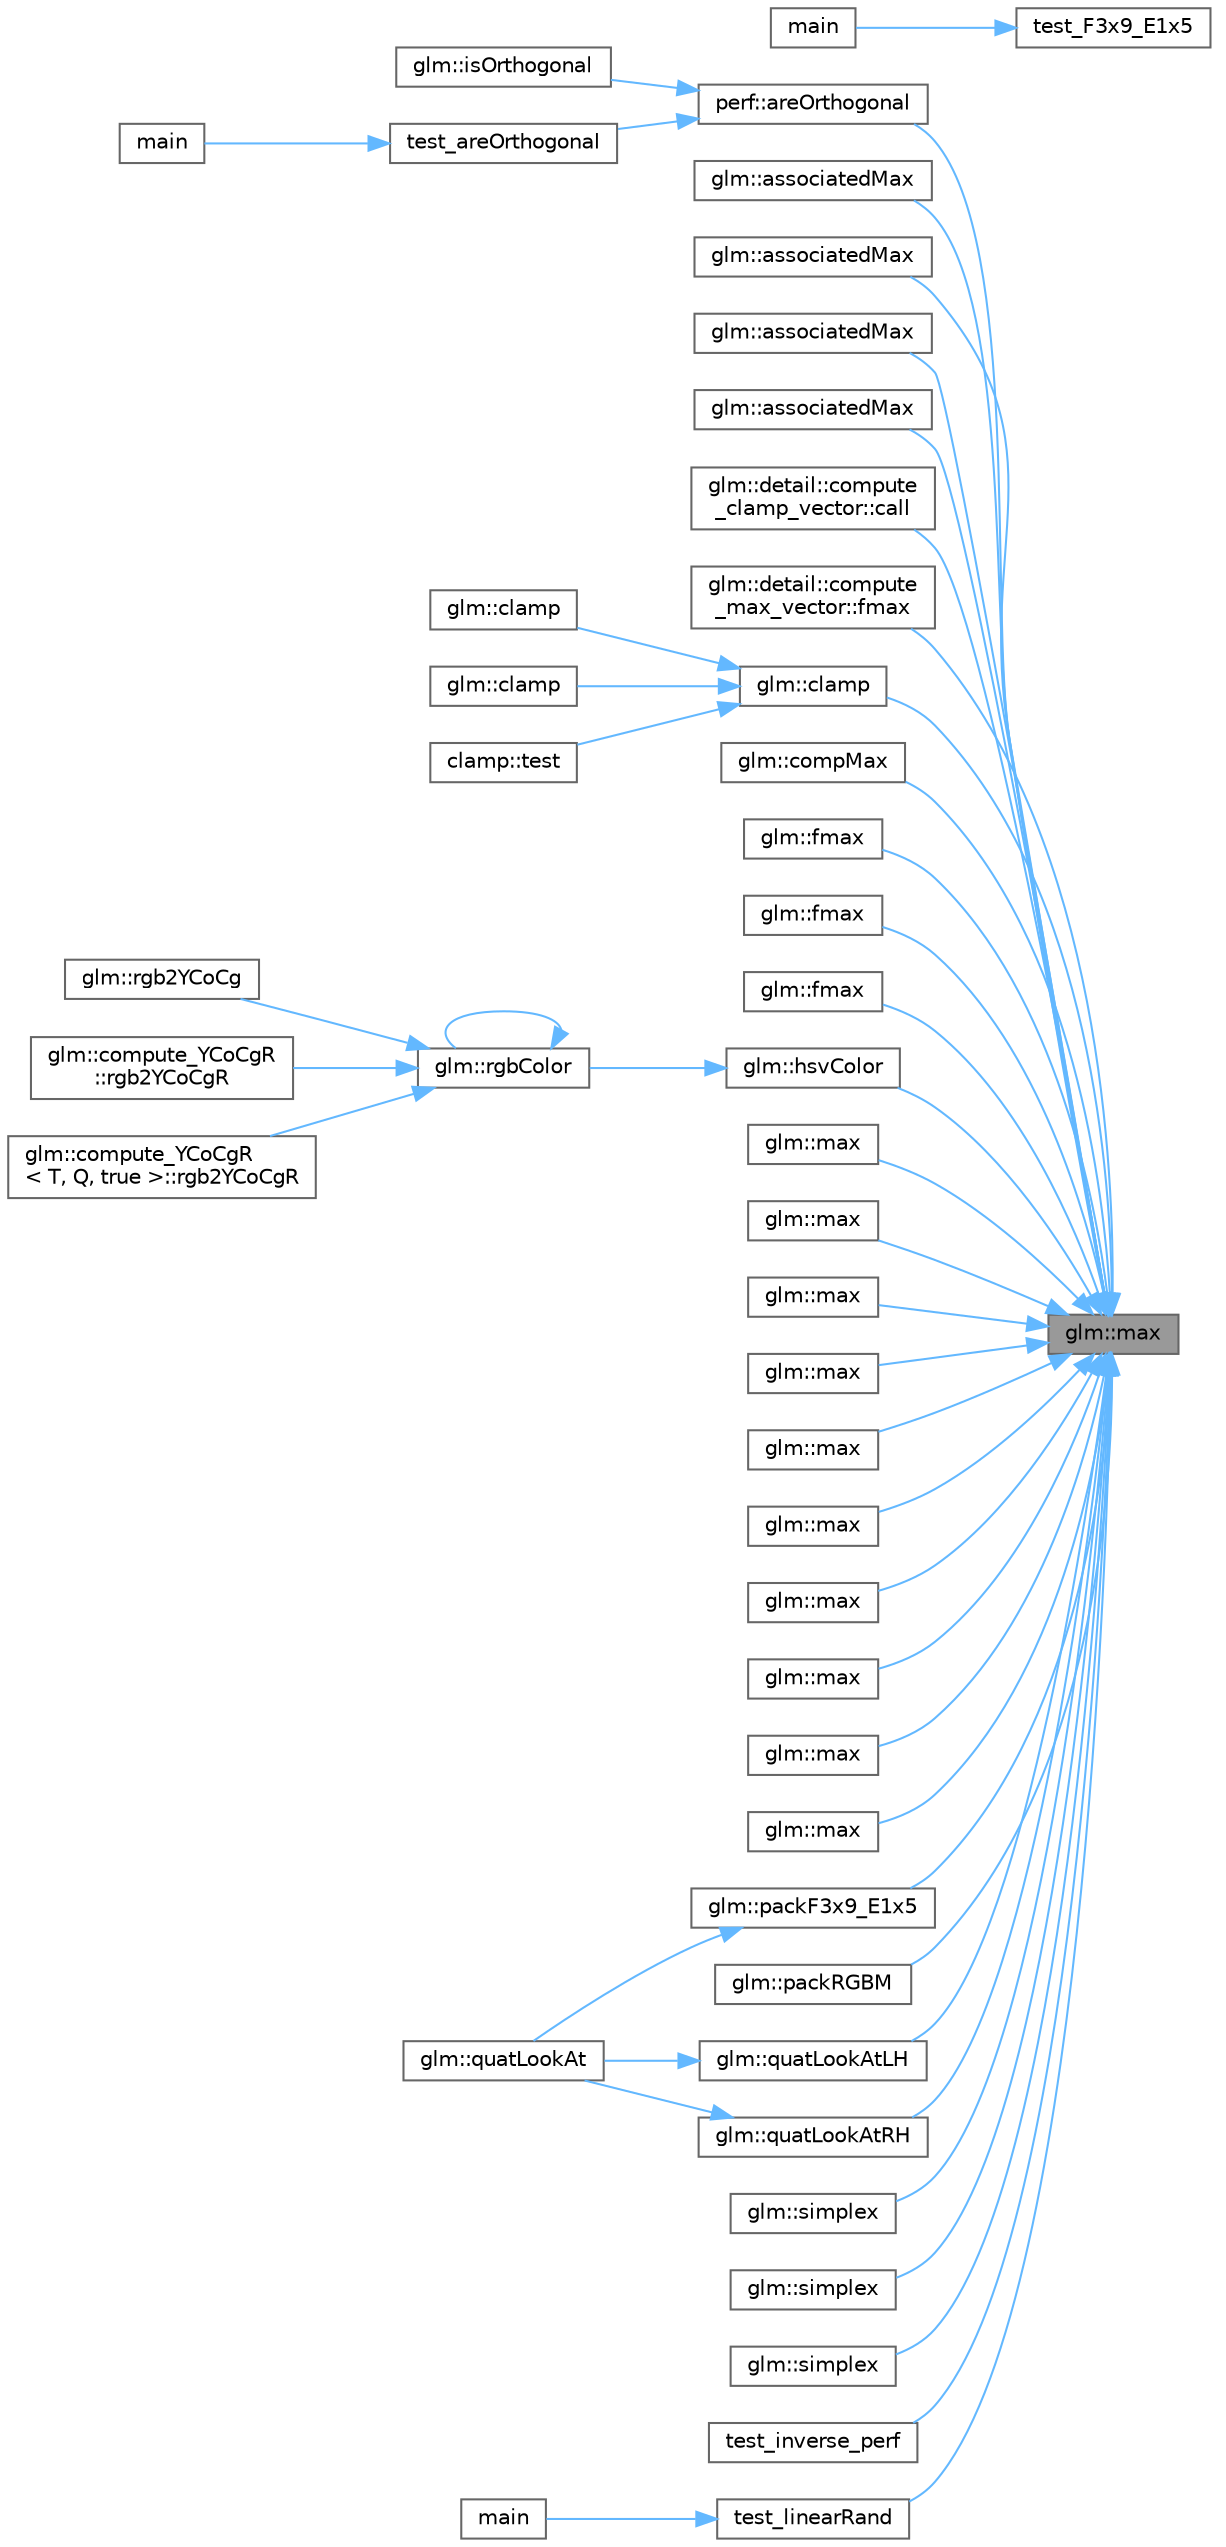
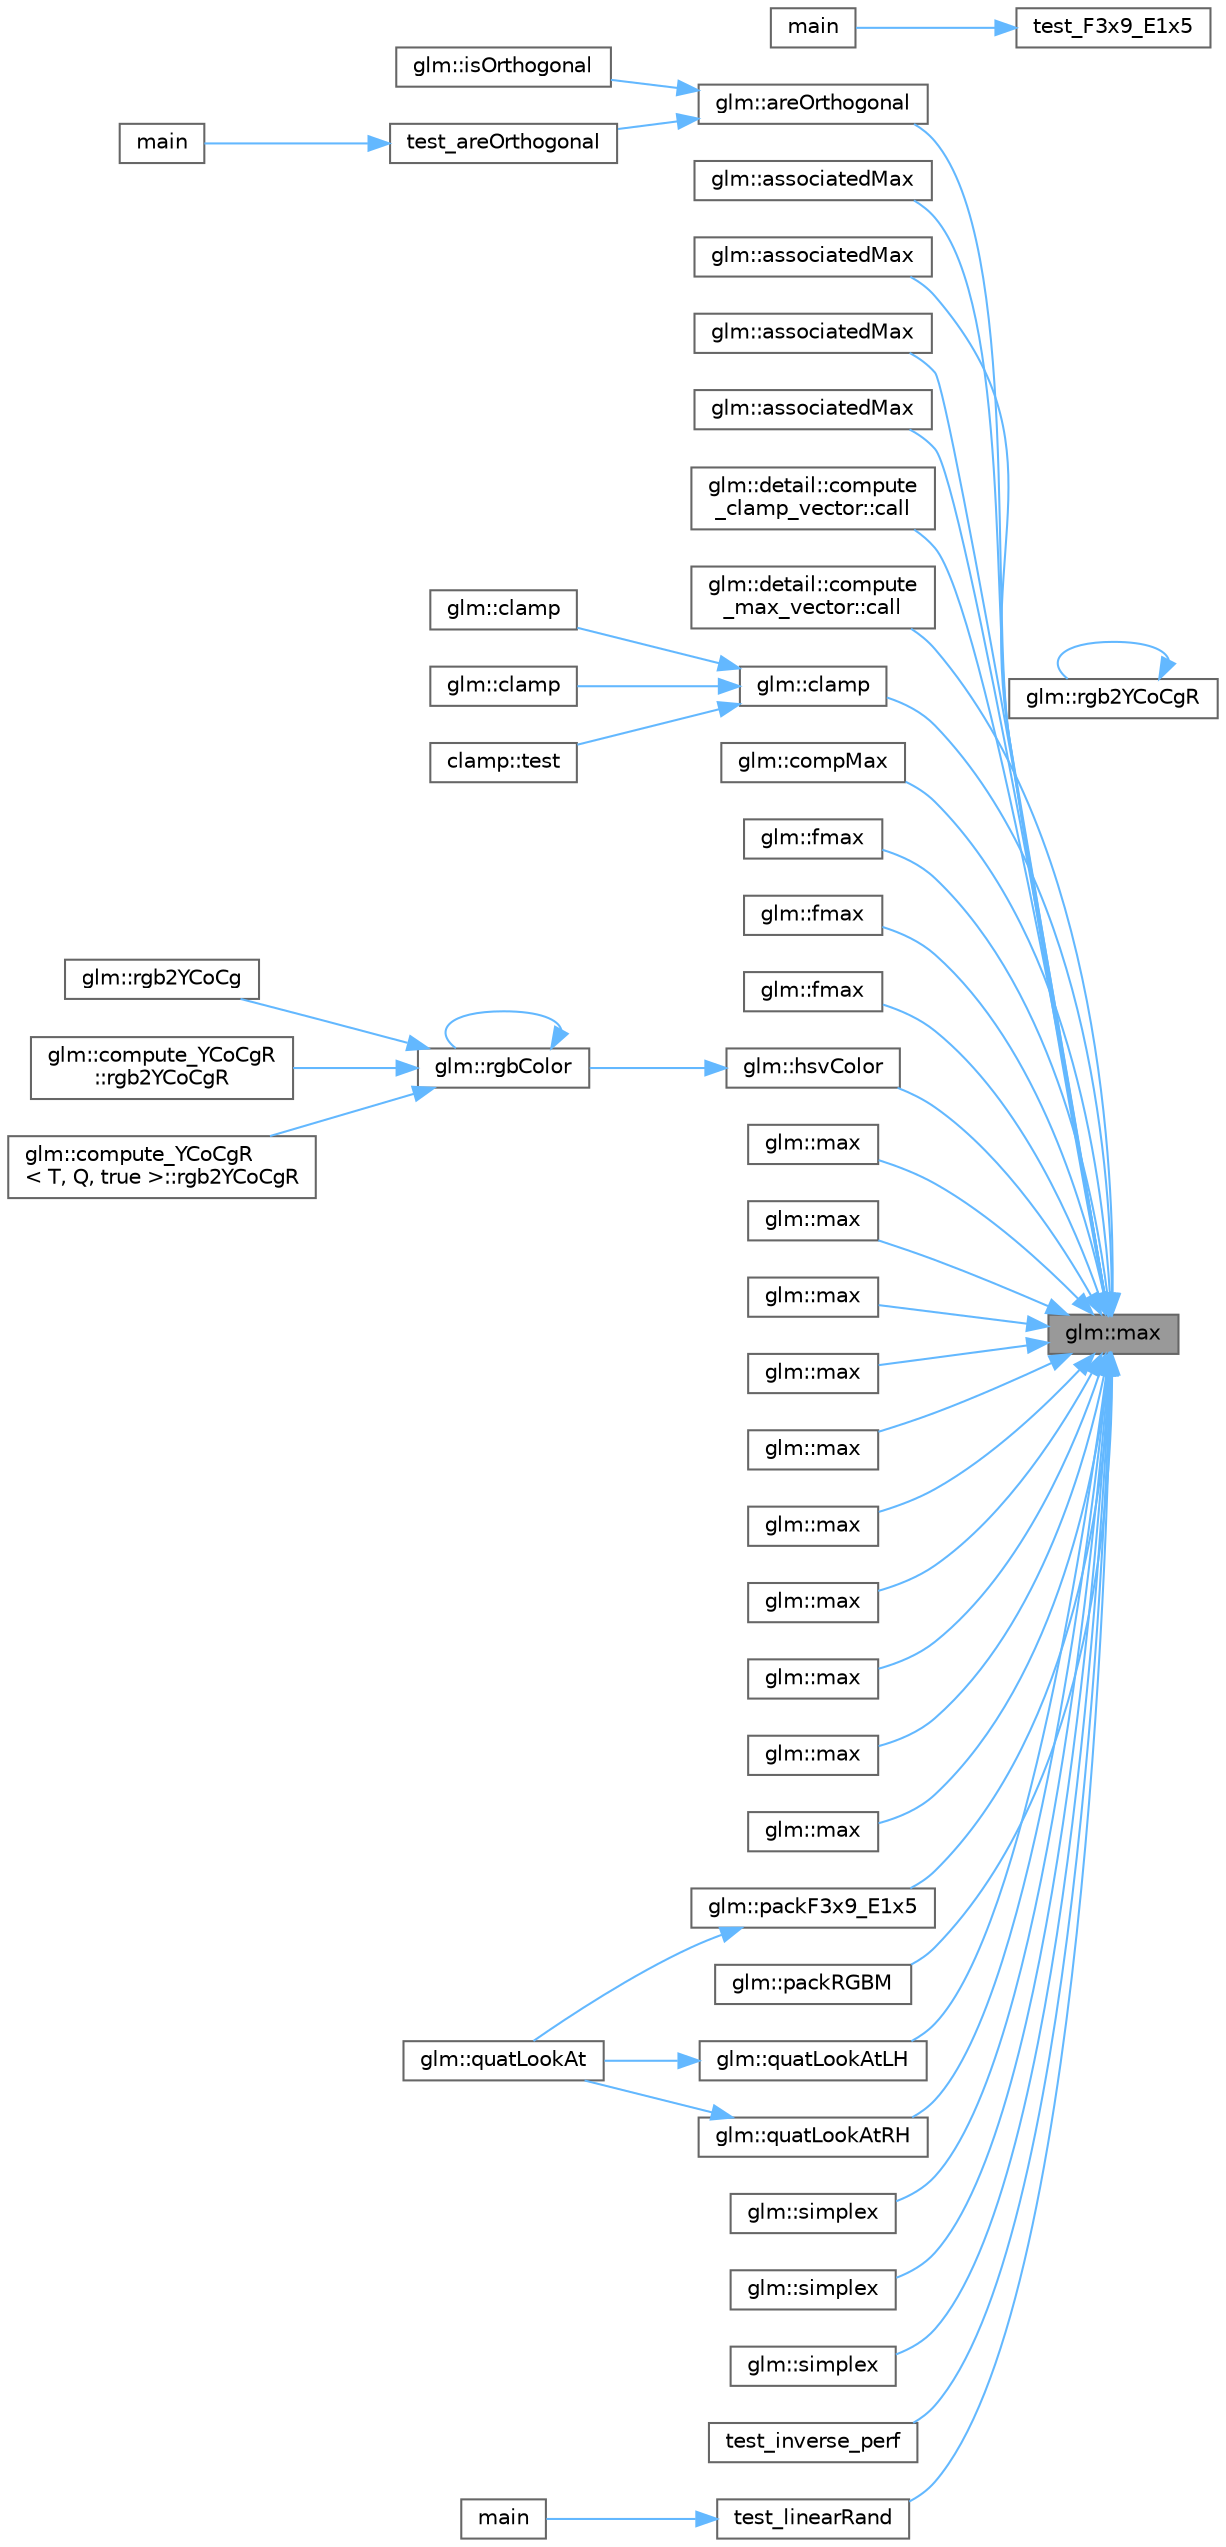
(813, 104) -> (813, 104)
(813, 597) -> (813, 597)
none -> (1113, 699)
